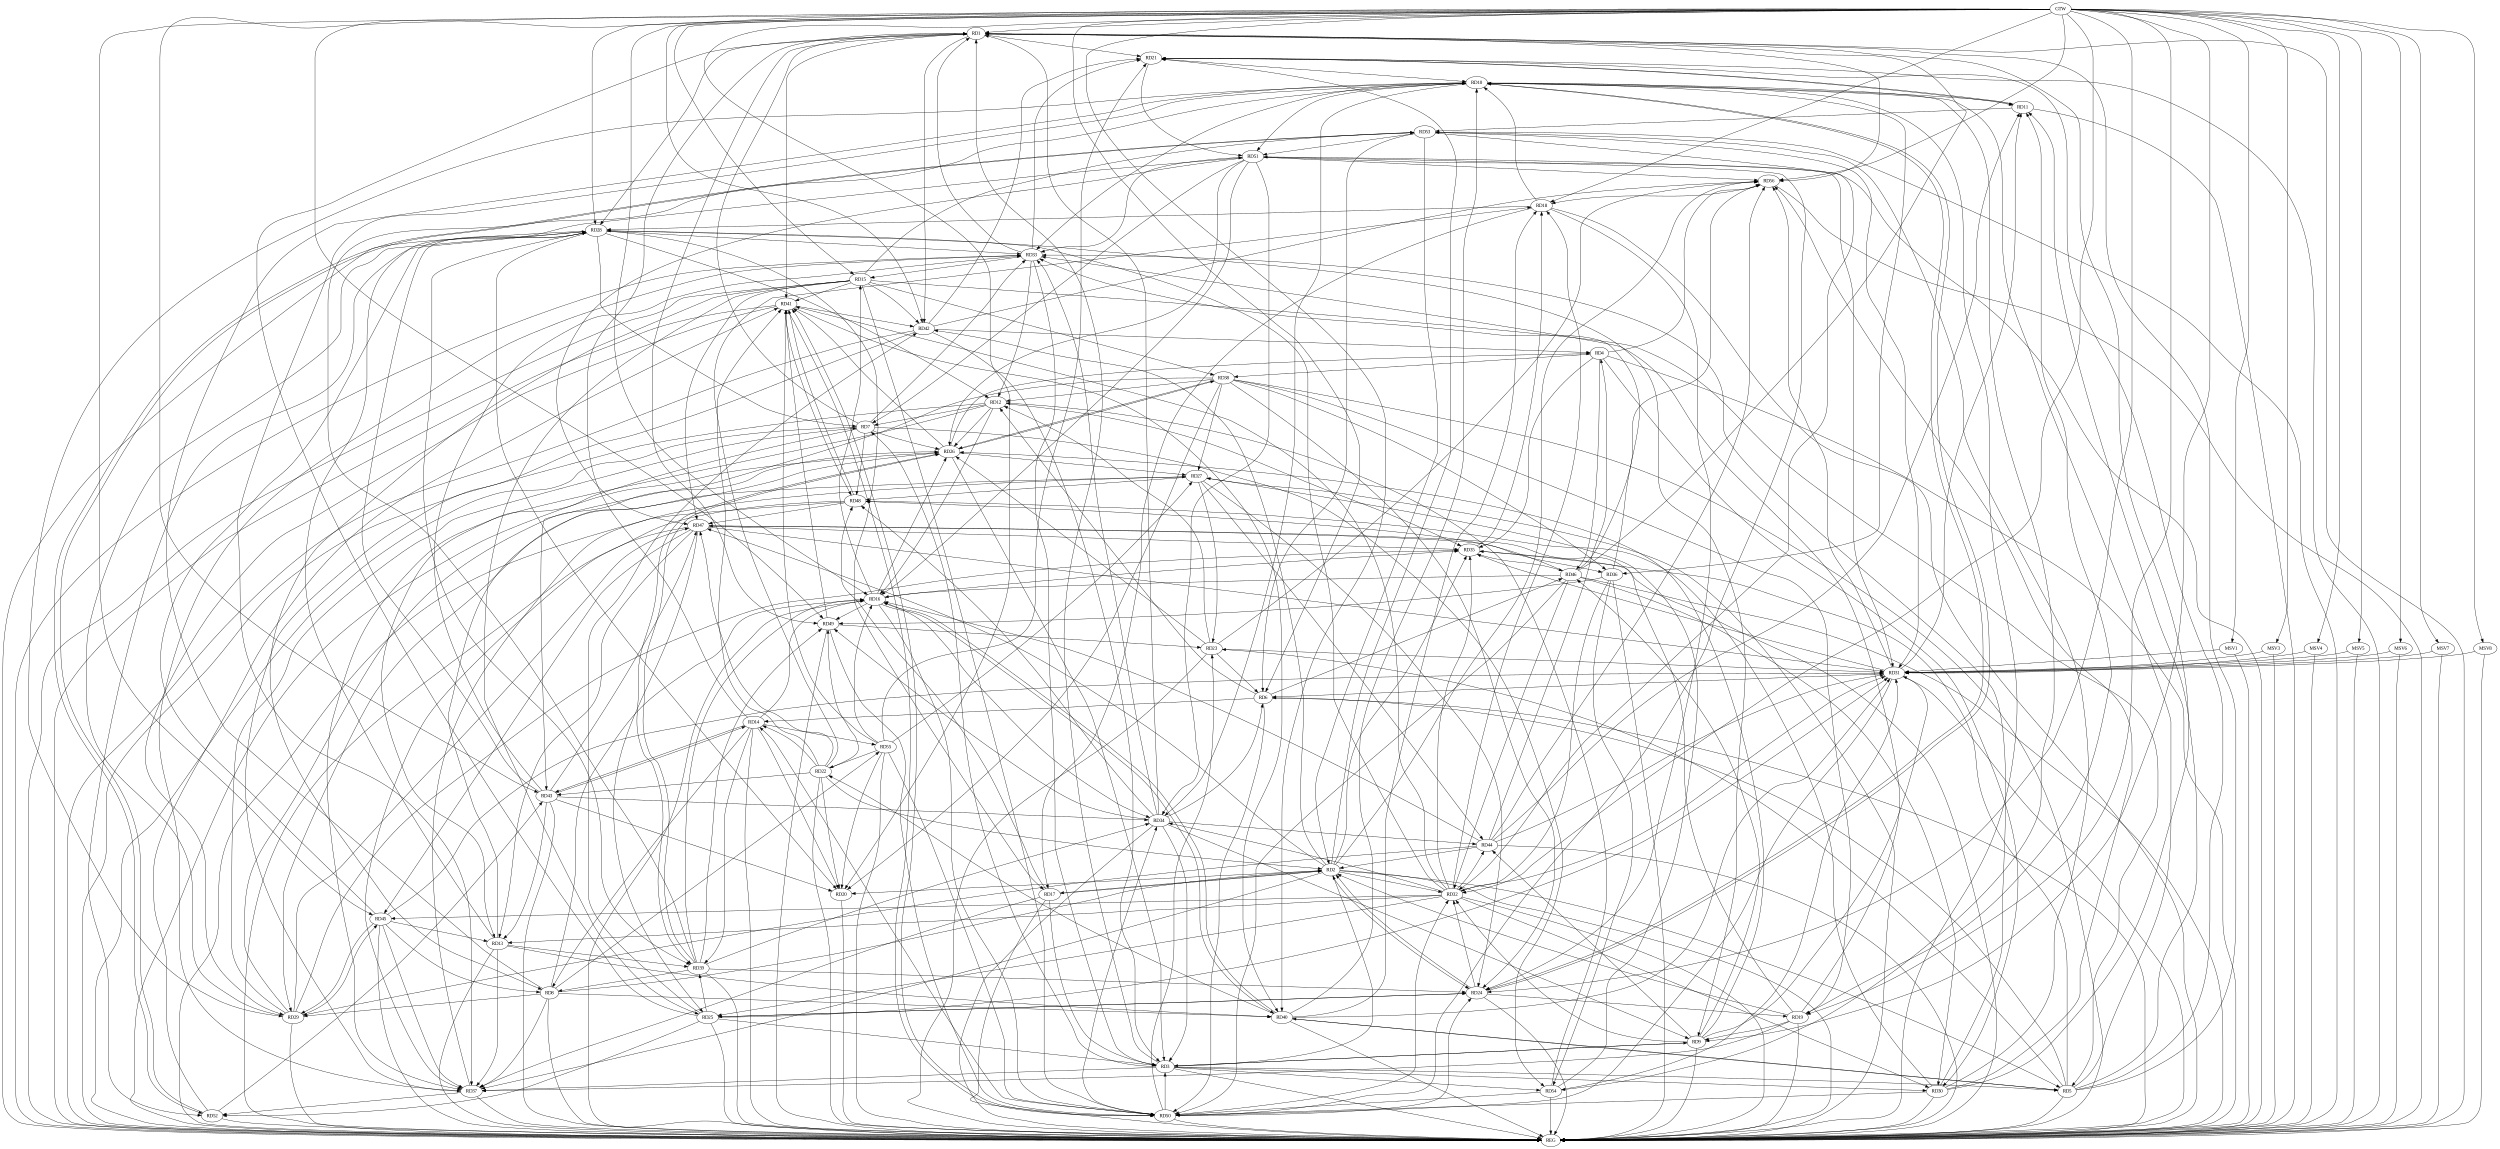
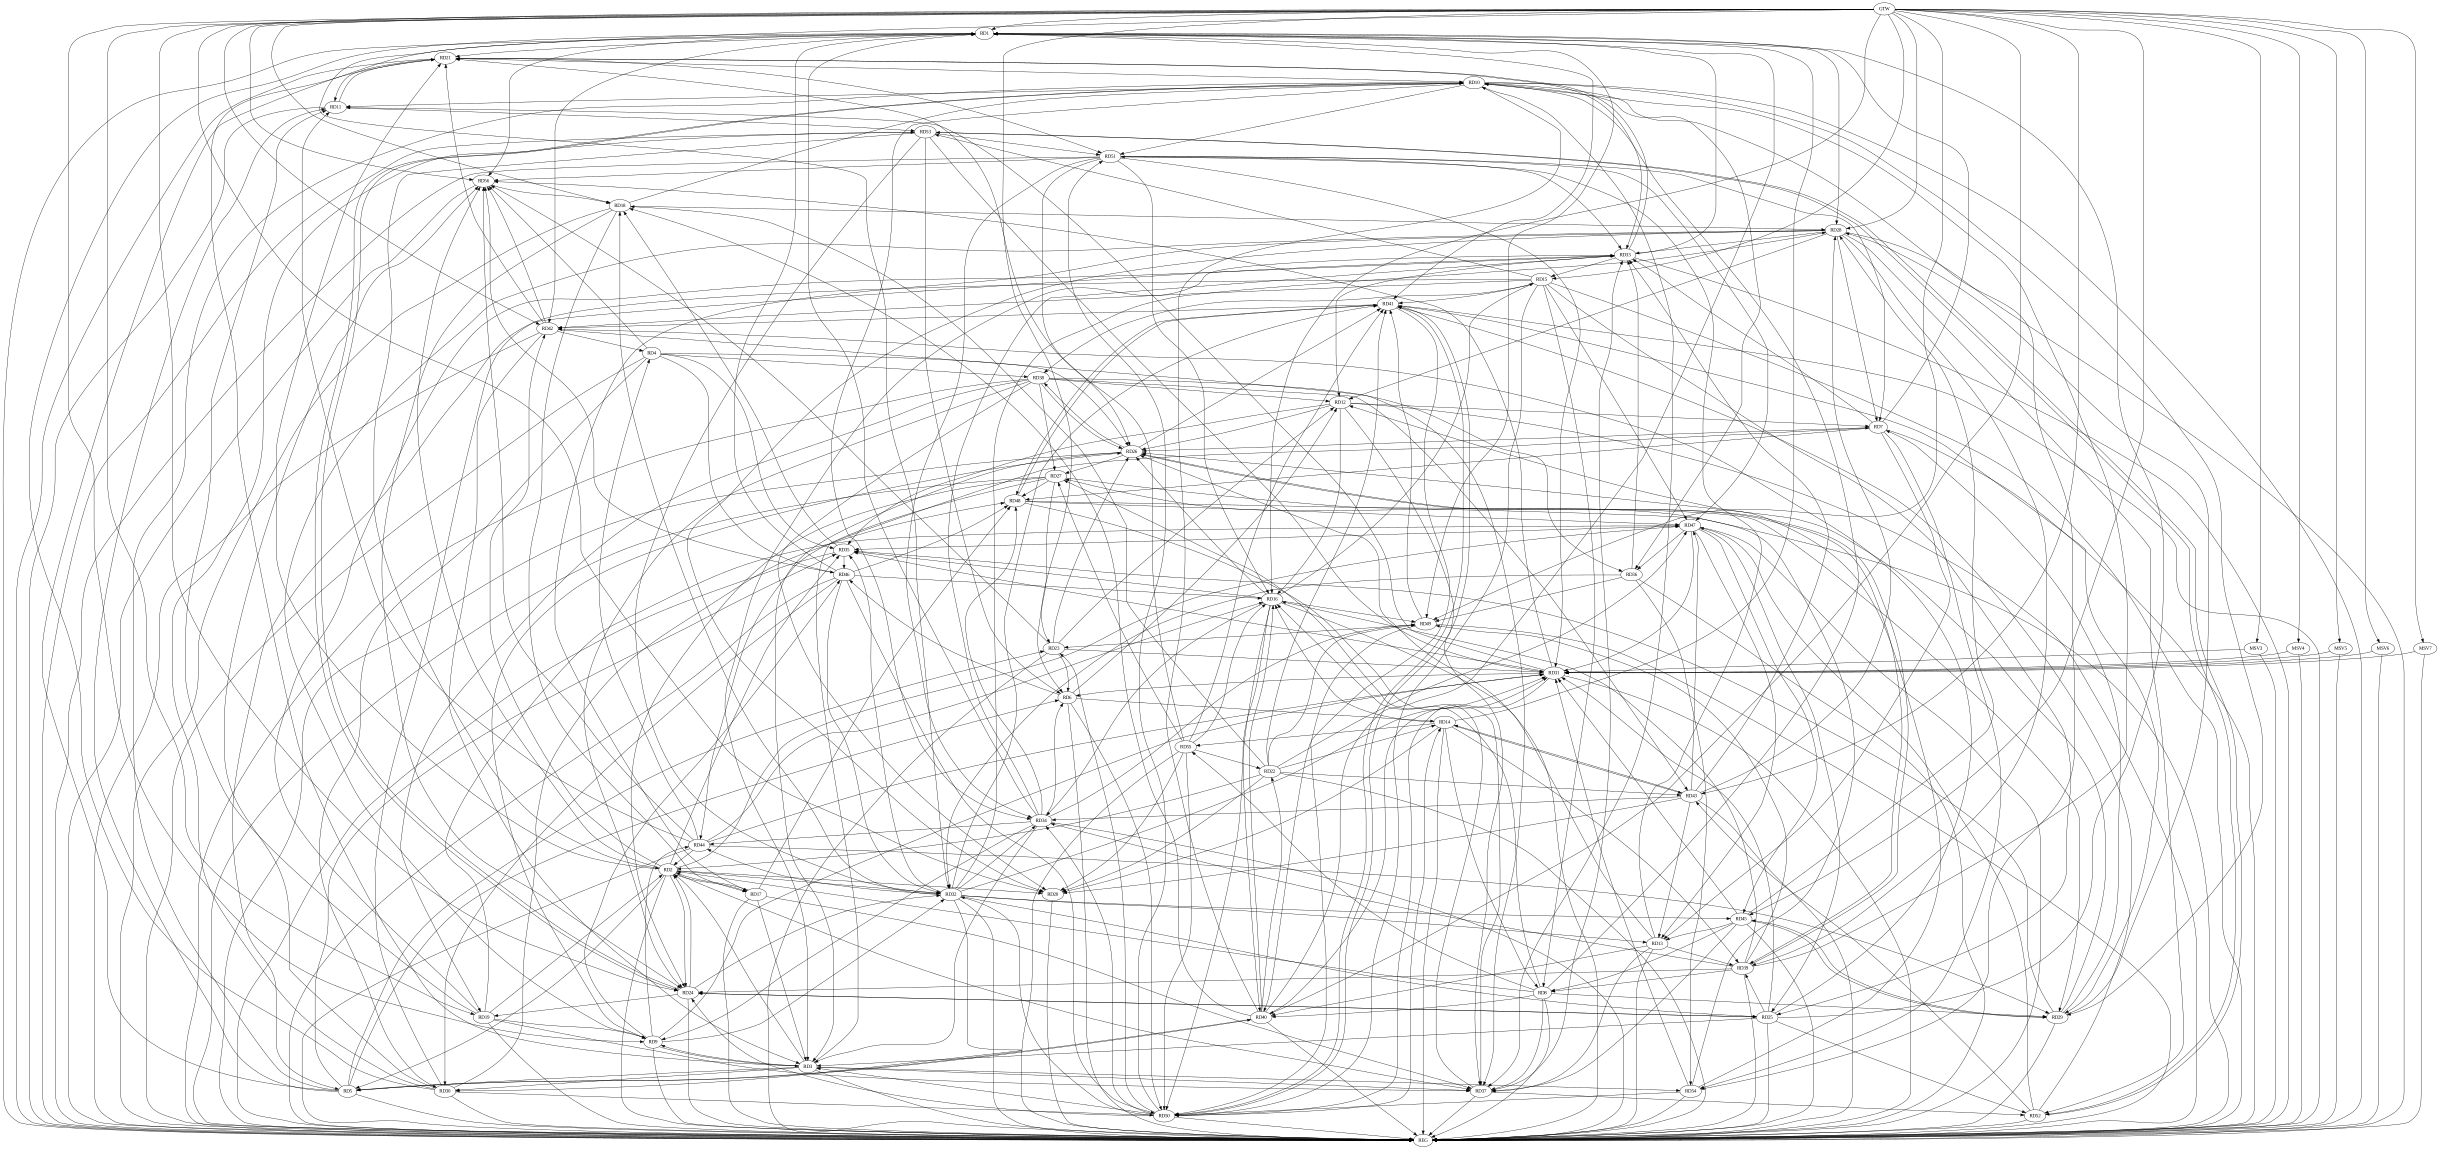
(2097, 96) -> (1744, 235)
(1235, 119) -> (1109, 64)
(1253, 364) -> (897, 358)
(2231, 648) -> none
(2485, 648) -> none
(451, 749) -> (1937, 782)
